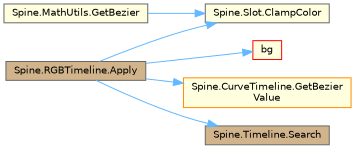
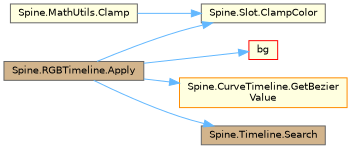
(76, 13) -> (74, 13)
